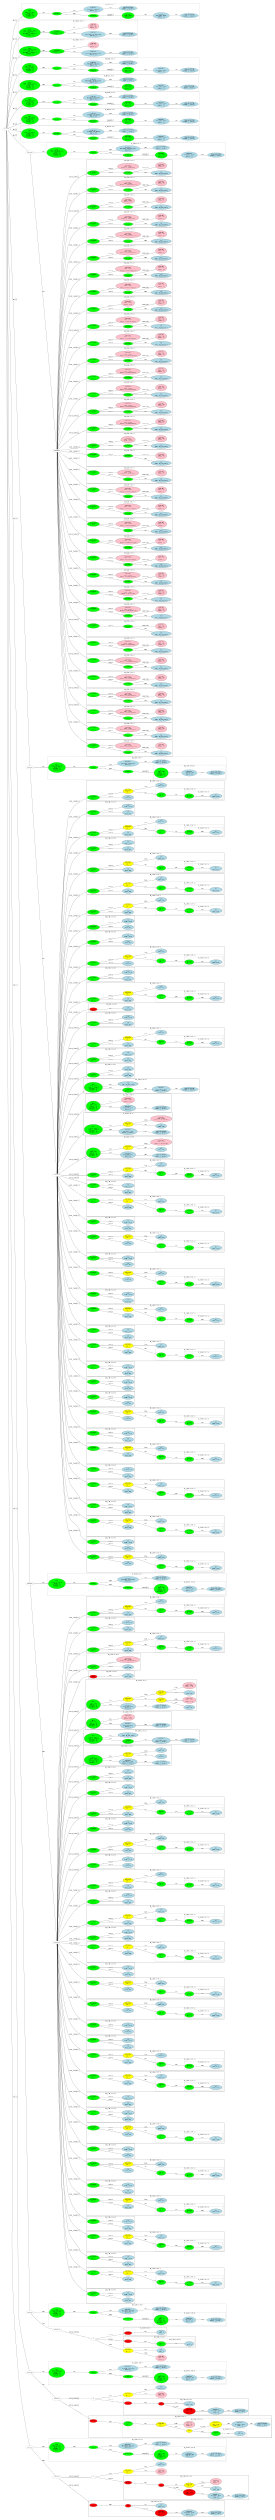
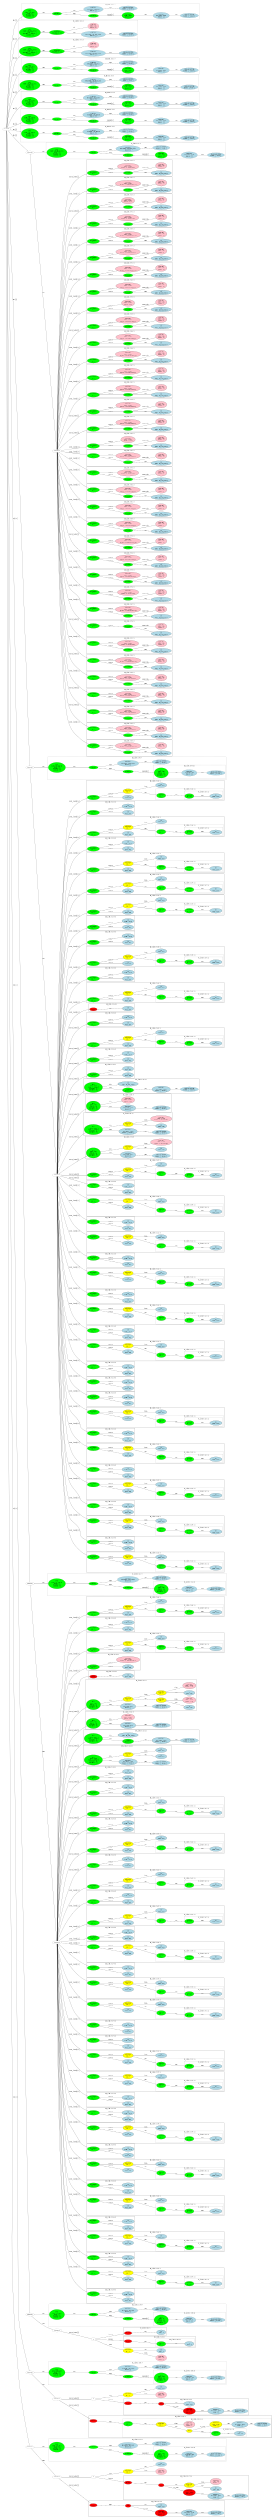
none -> (128, 456)
